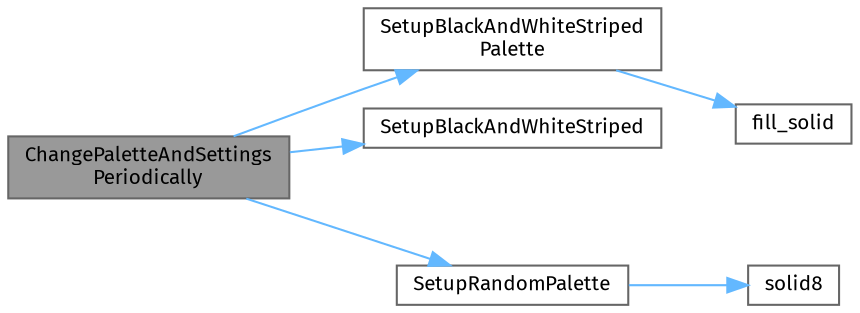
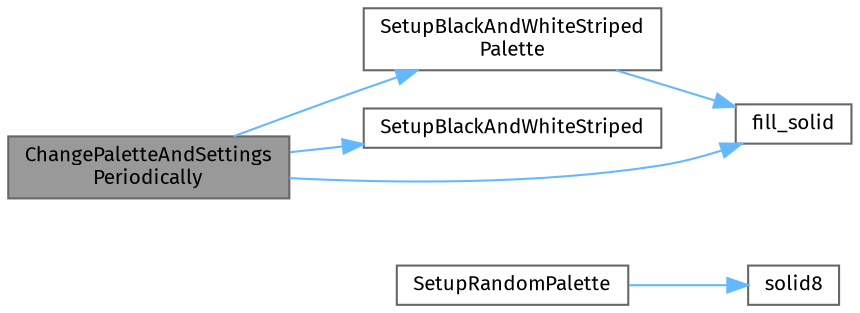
(338, 229) -> (507, 180)
